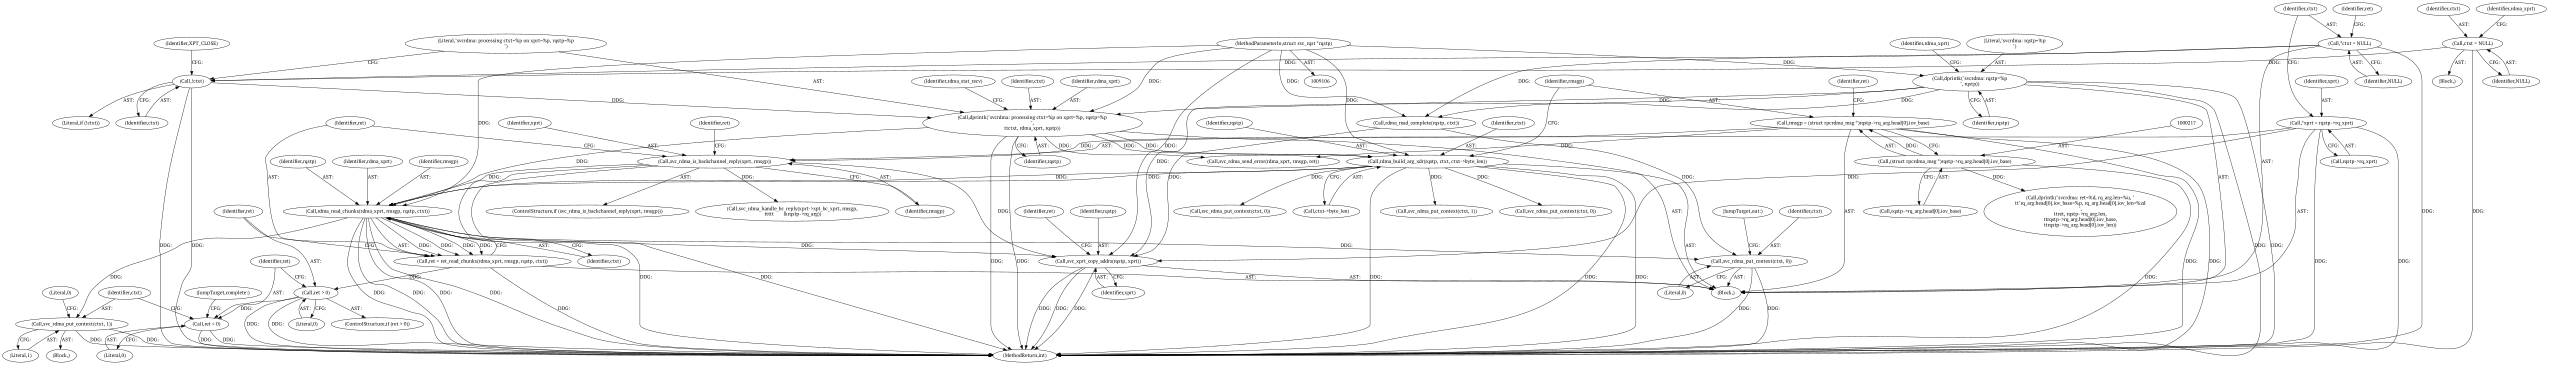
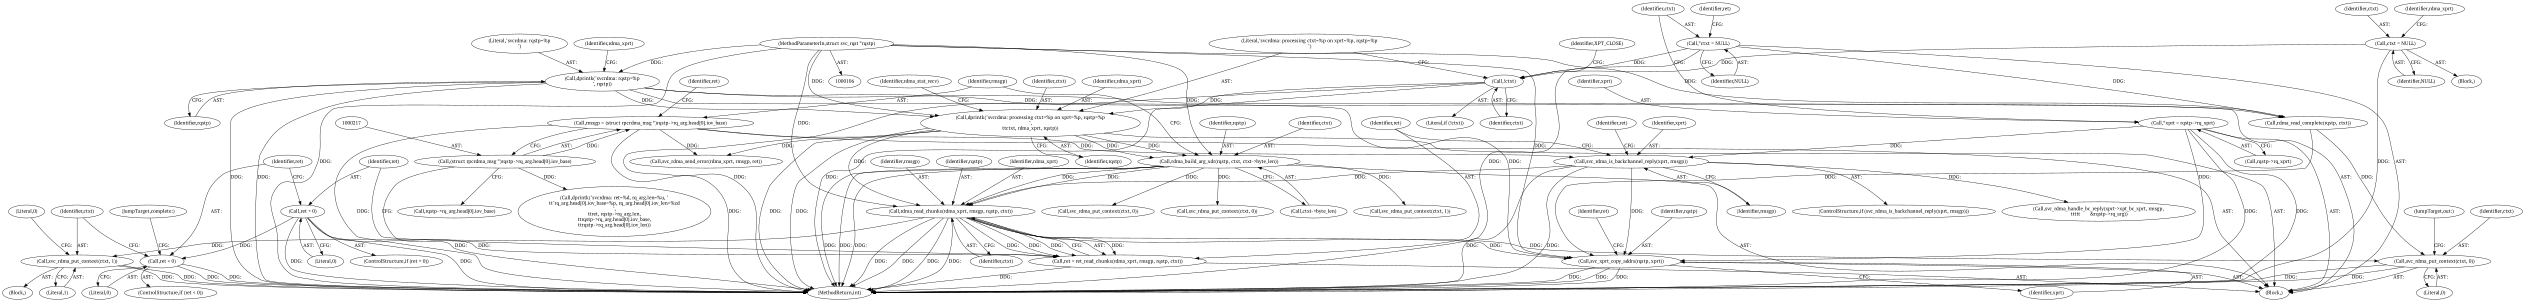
(1320, 81) -> (845, 81)
(1108, 146) -> (1897, 146)
(1932, 188) -> none
none -> (271, 199)
(389, 279) -> (676, 254)
none -> (171, 293)
